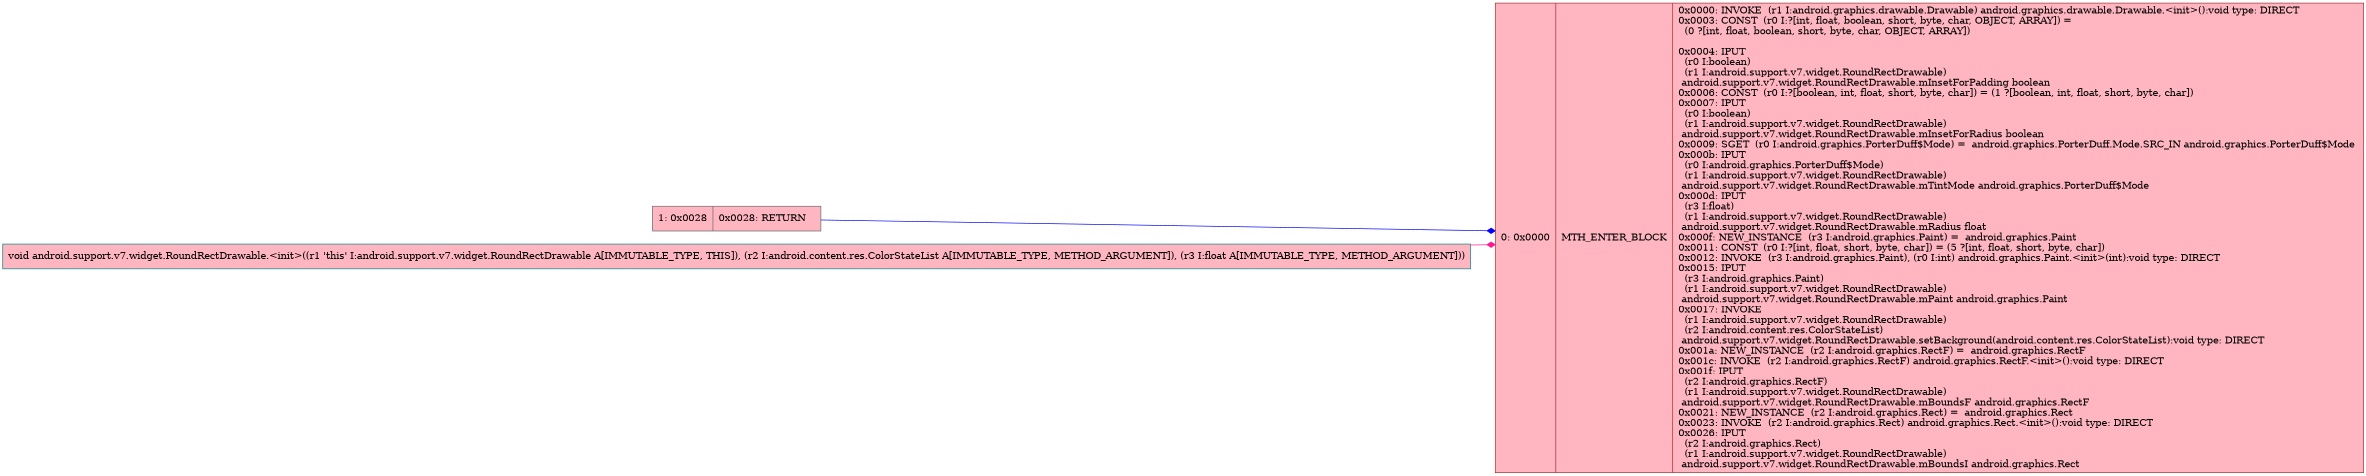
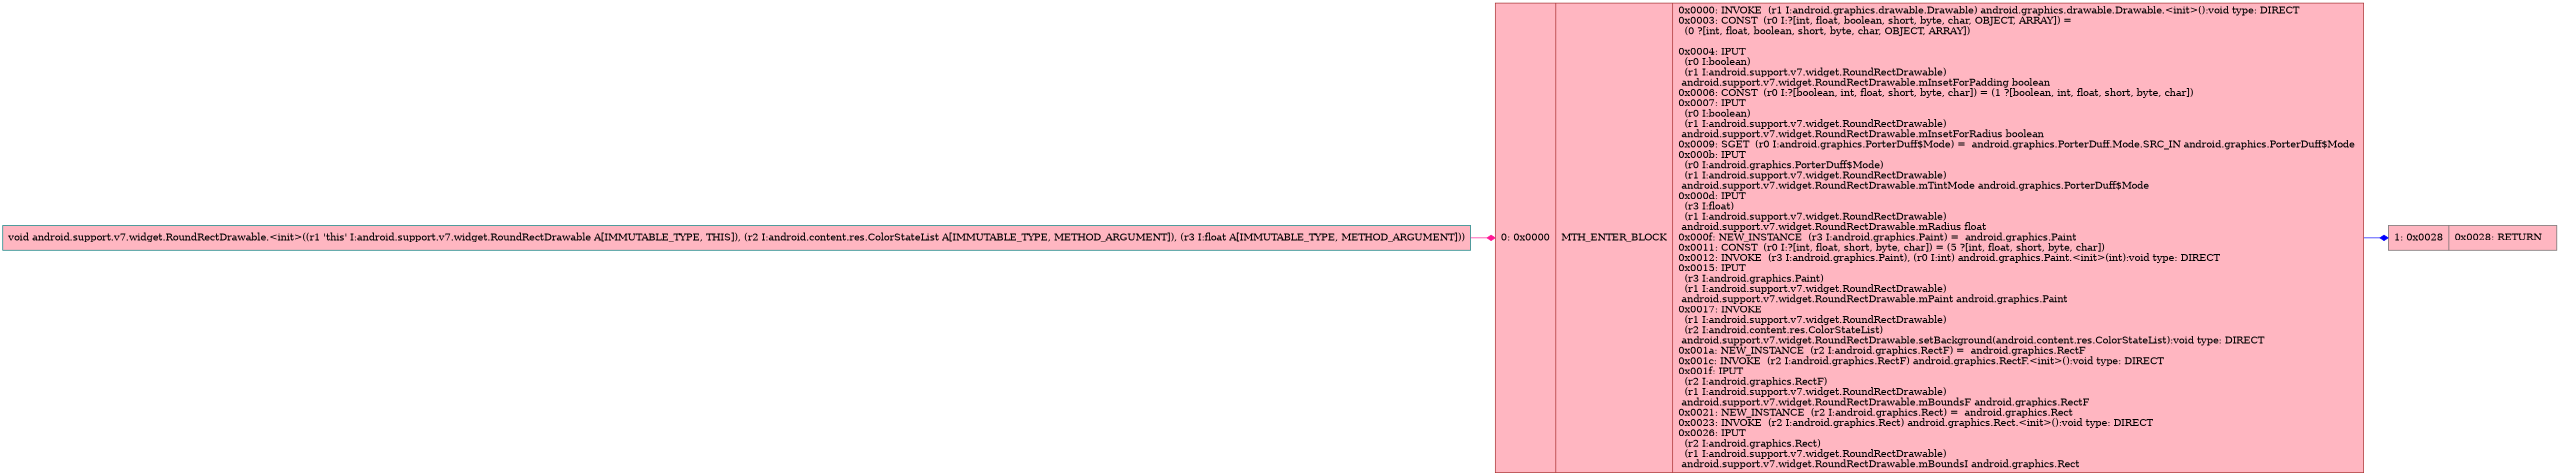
(1154, 225) -> (2372, 238)
